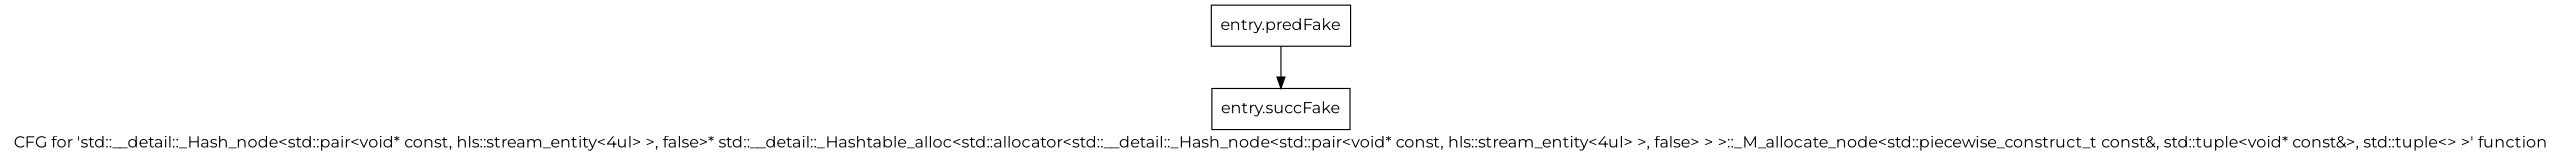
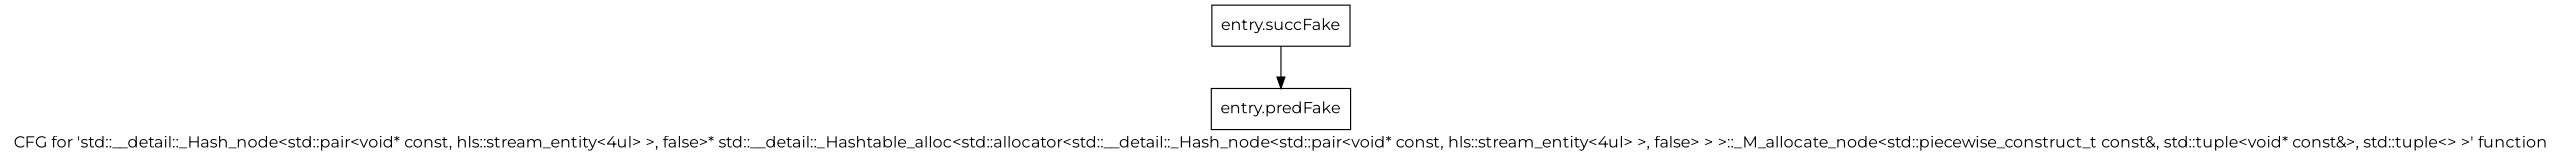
(1281, 62) -> (1281, 62)
